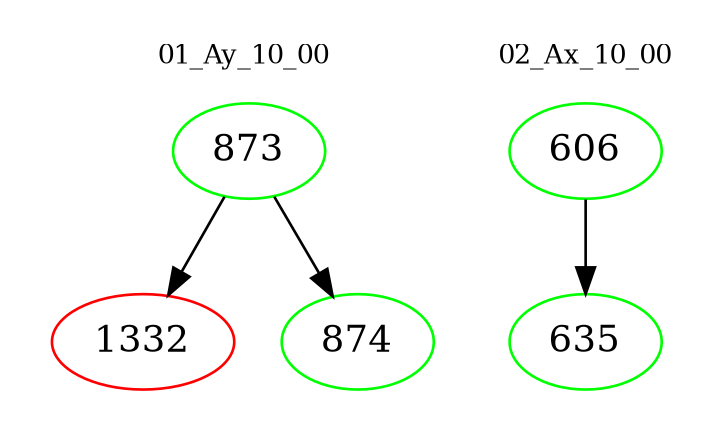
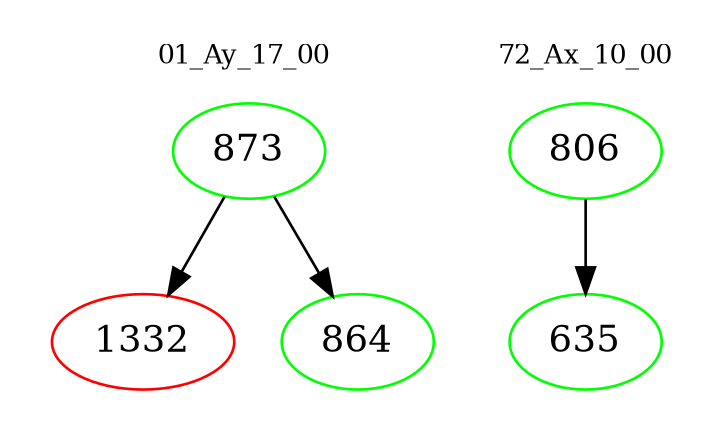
(244, 57) -> (244, 57)
(586, 57) -> (586, 57)
(586, 151) -> (586, 151)
(358, 342) -> (358, 342)
